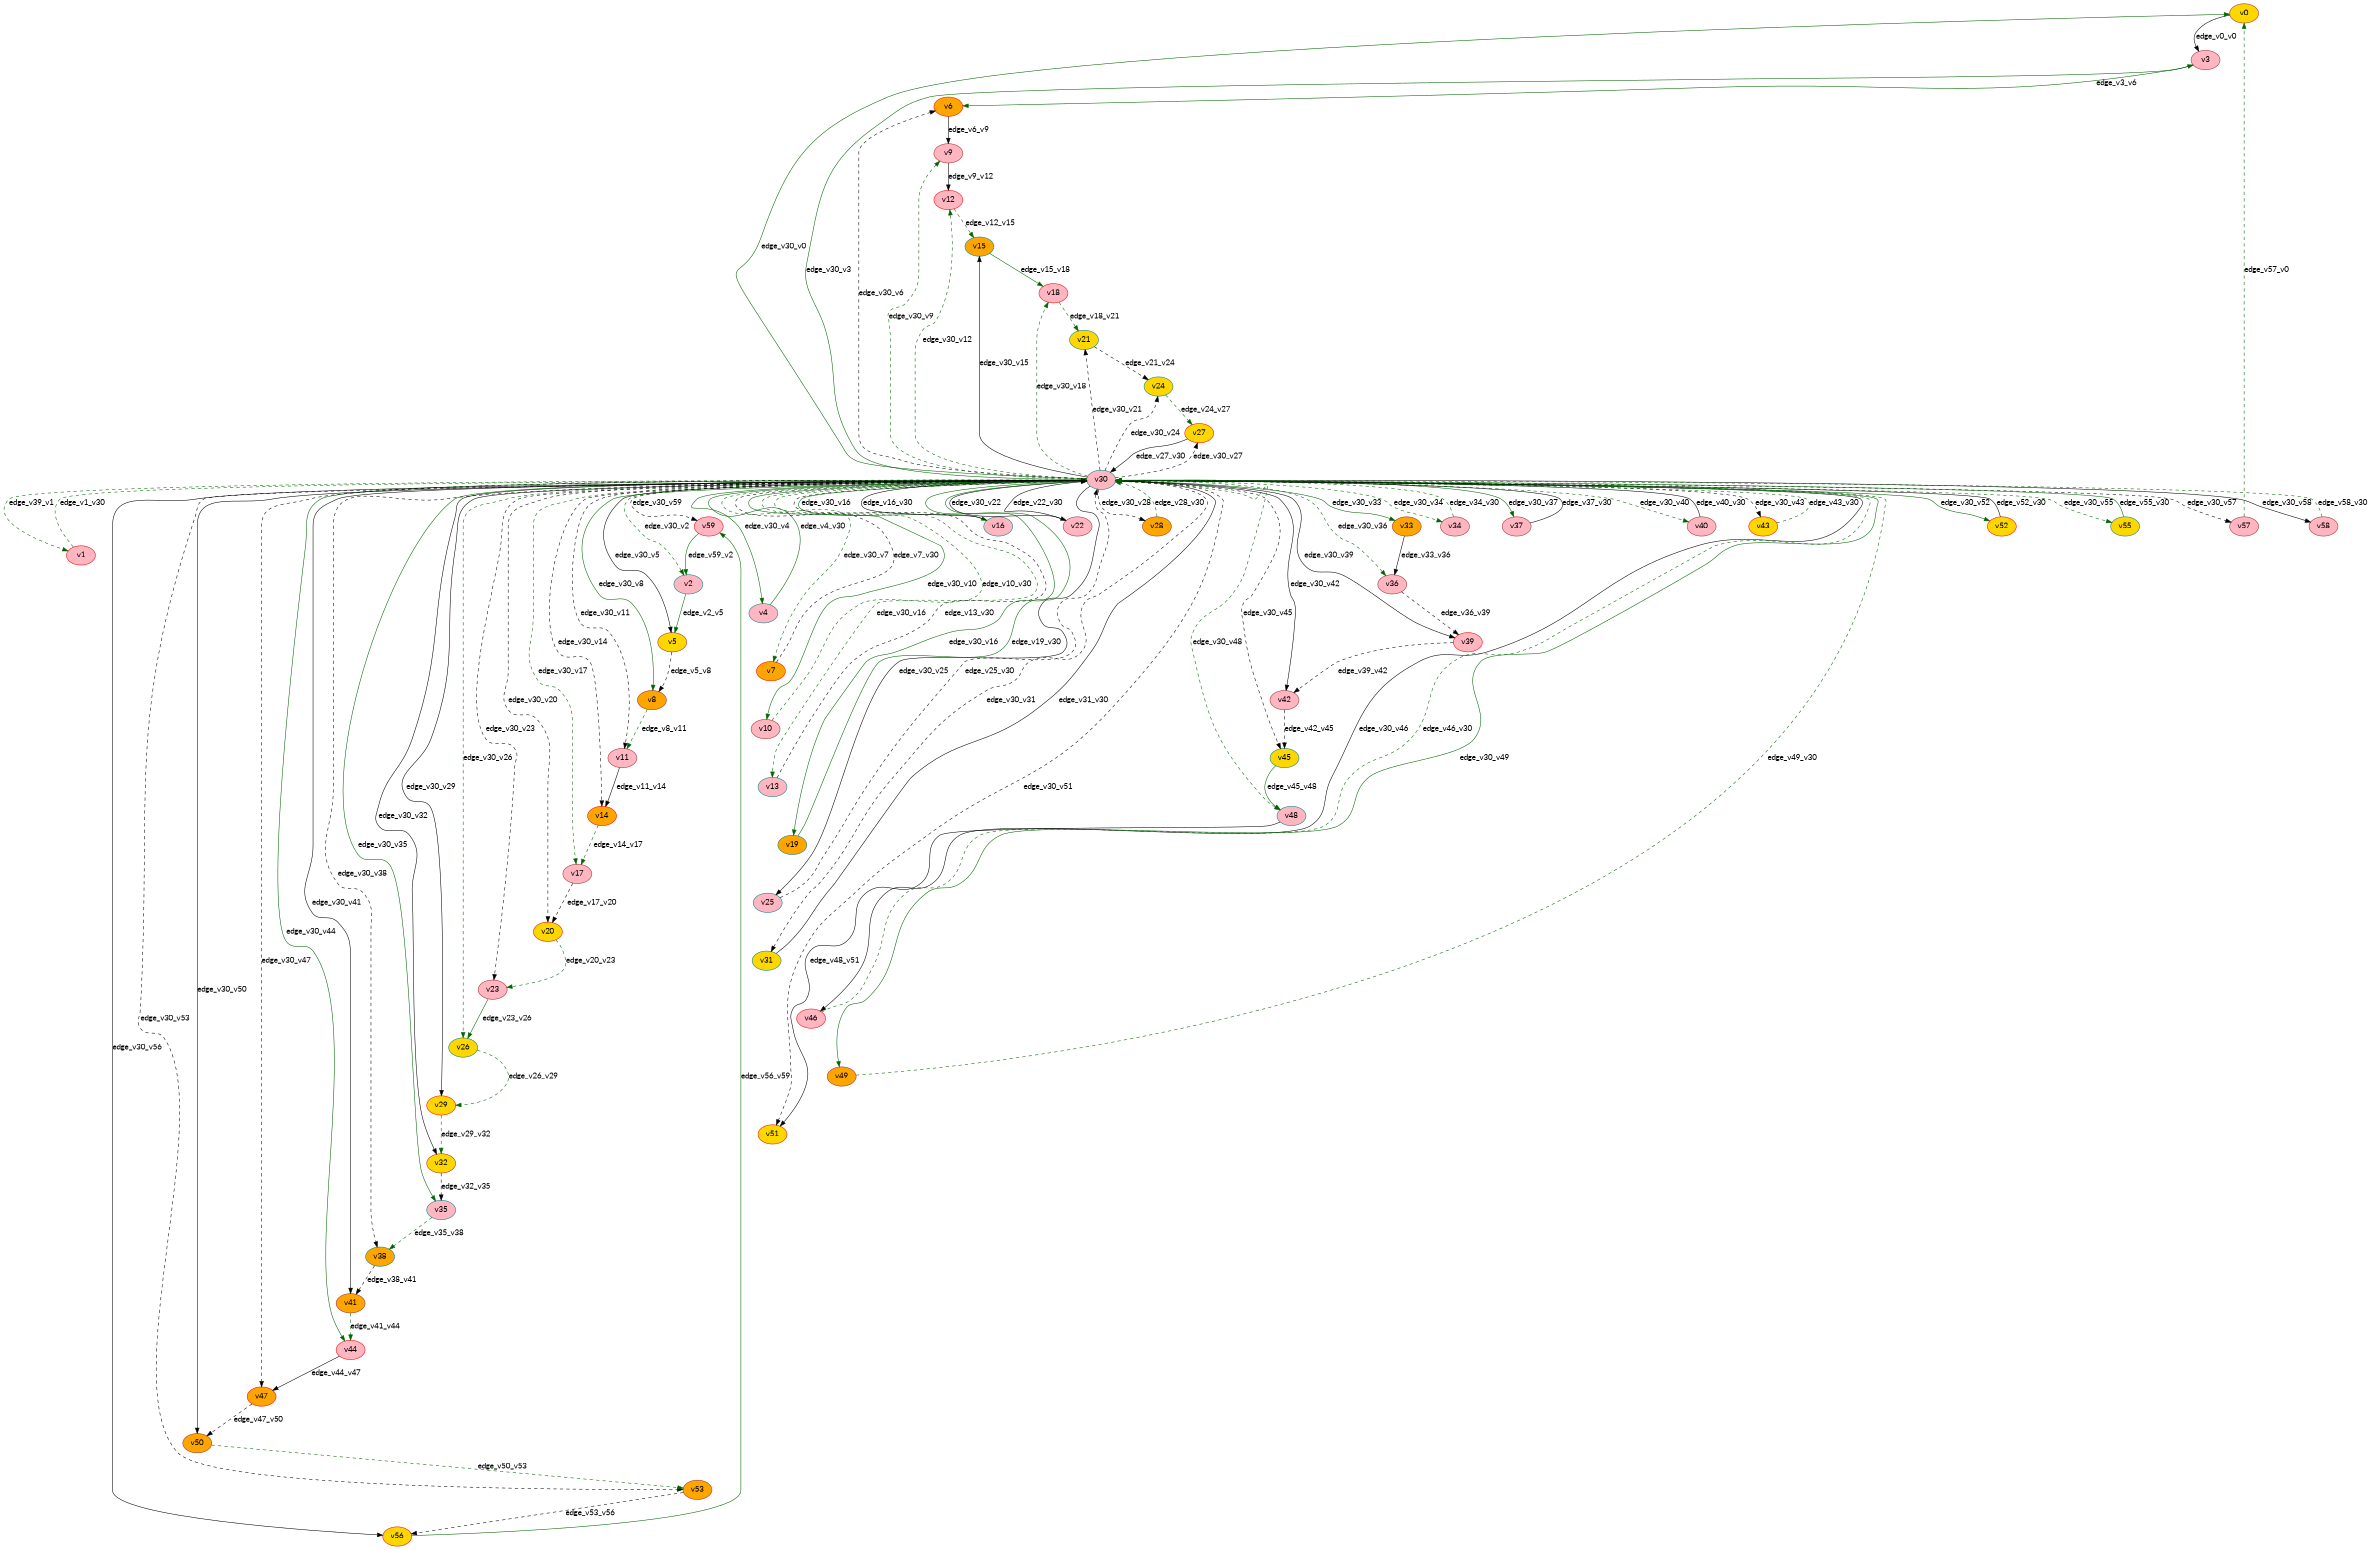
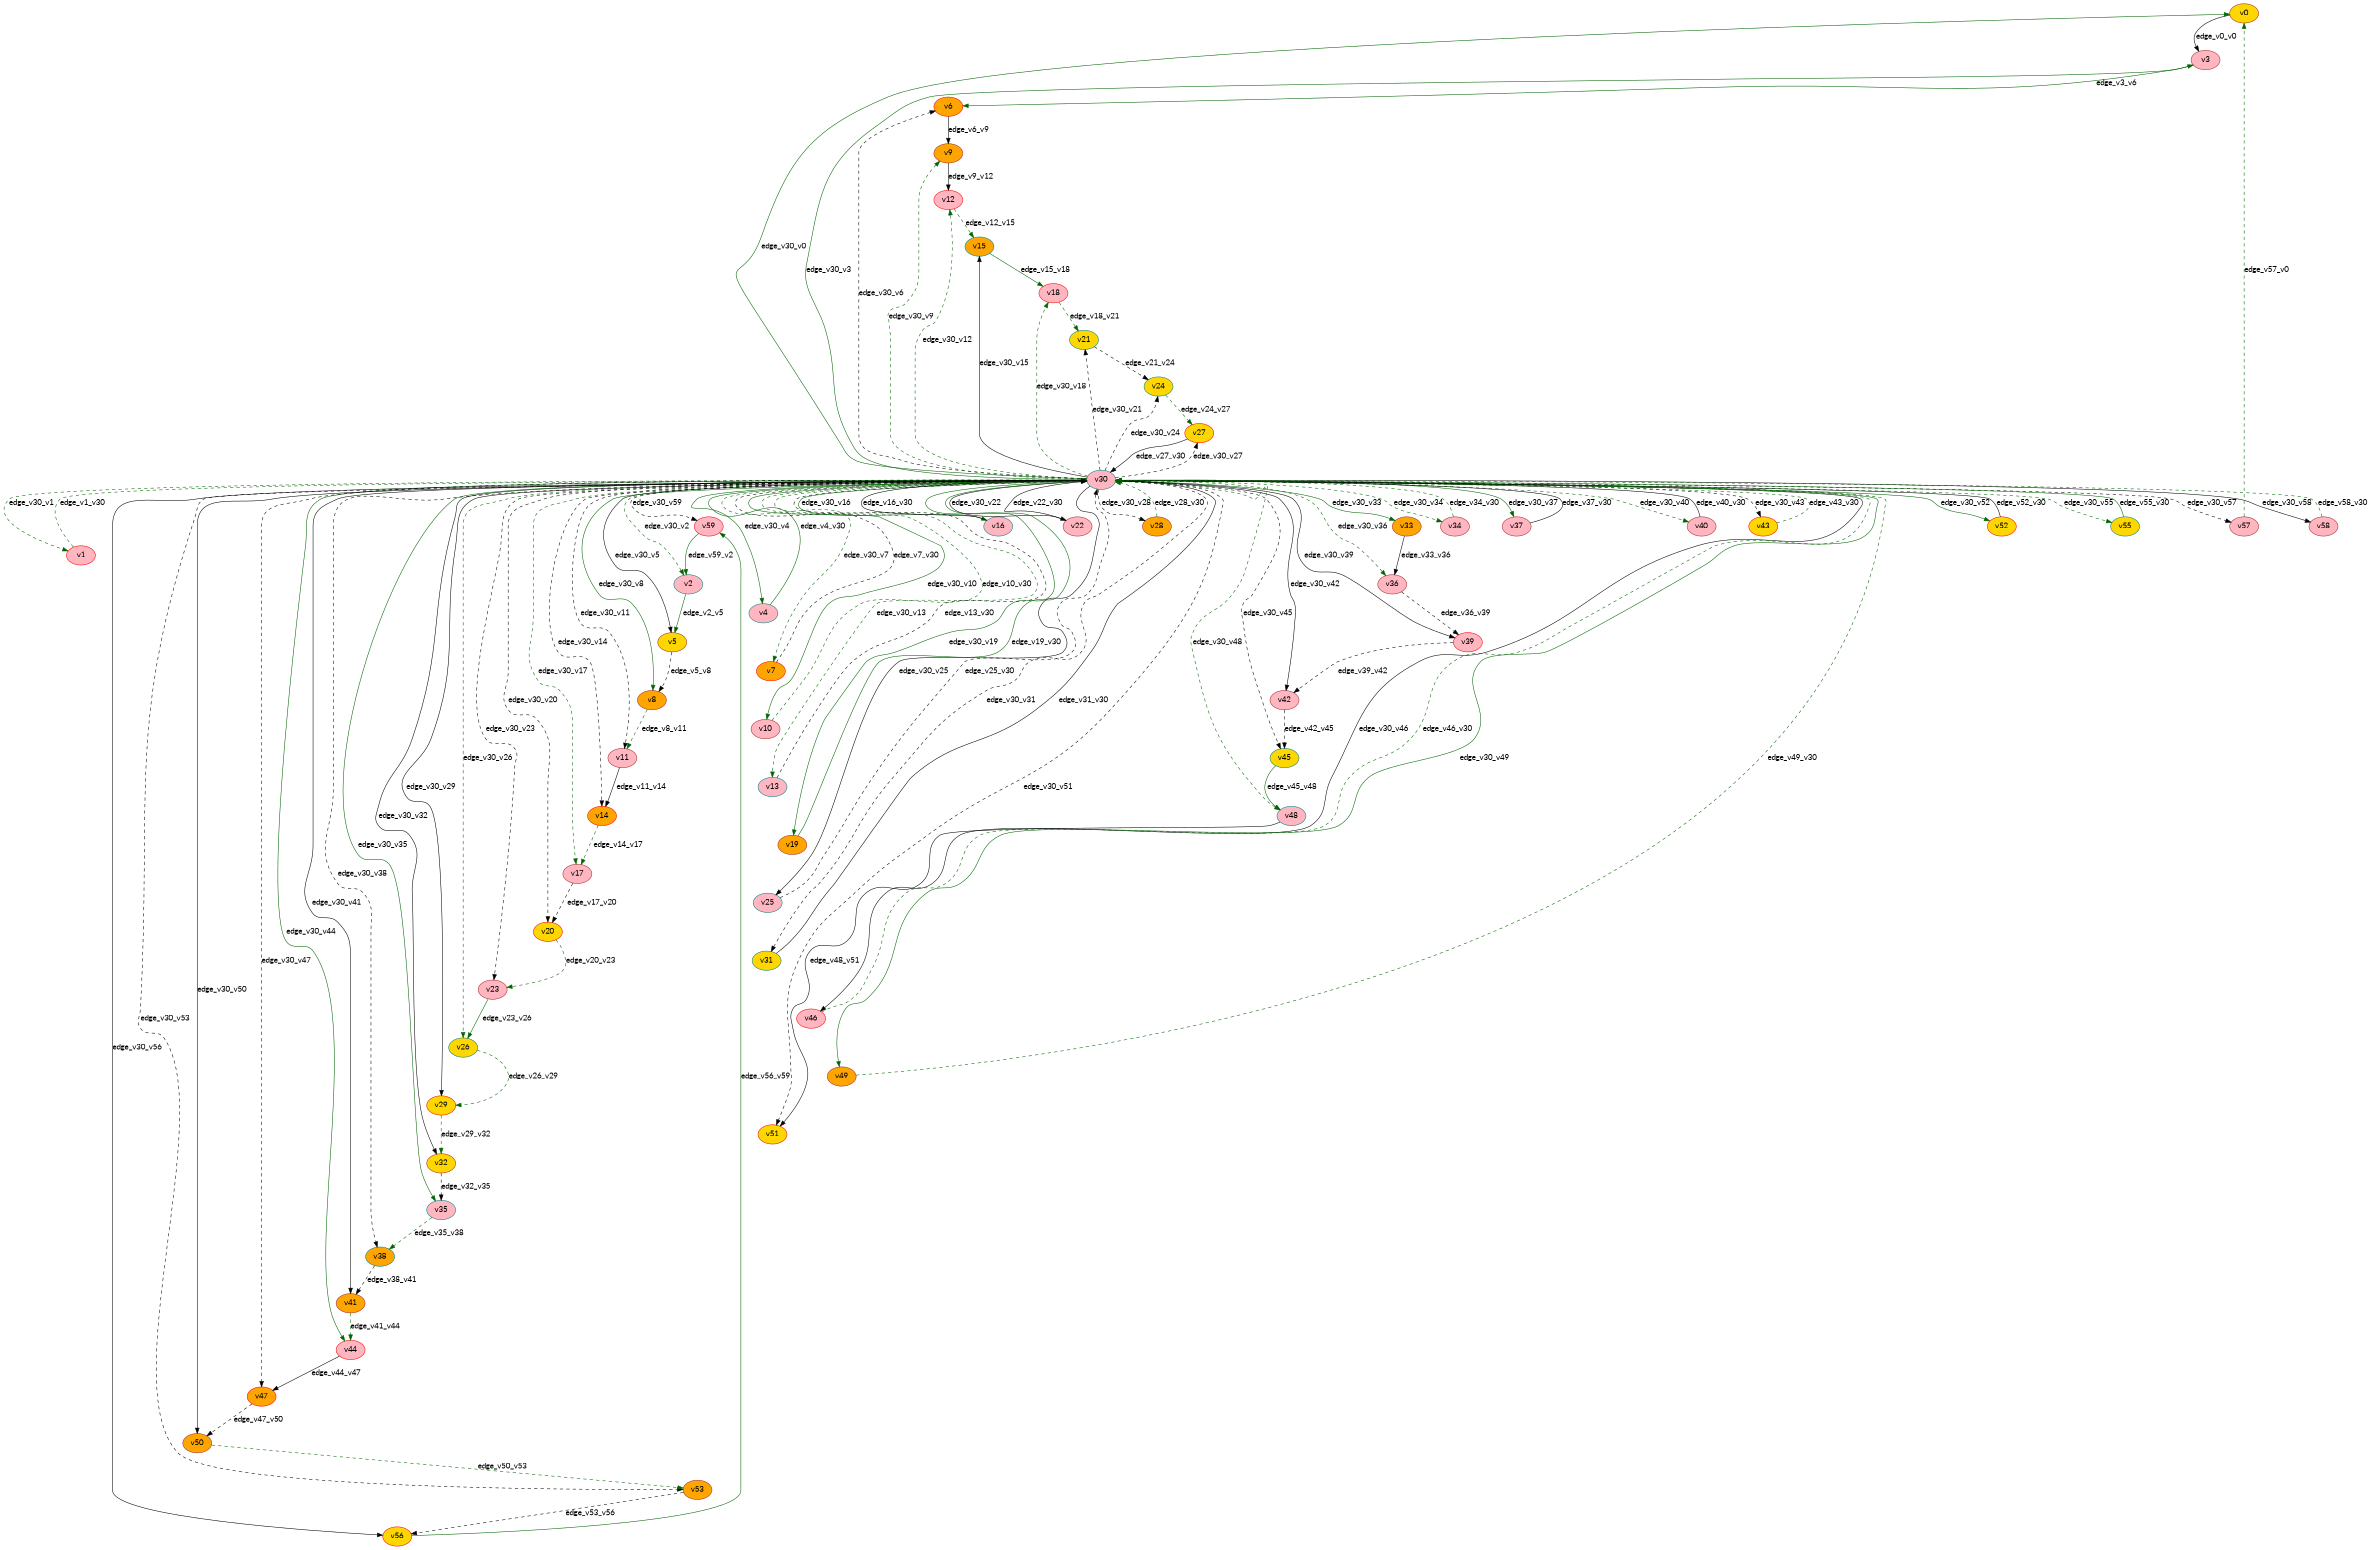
(948, 153) -> (948, 153)
(32, 503) -> (32, 503)
(901, 613) -> (901, 613)
(974, 642) -> (974, 642)
(792, 845) -> (792, 845)
